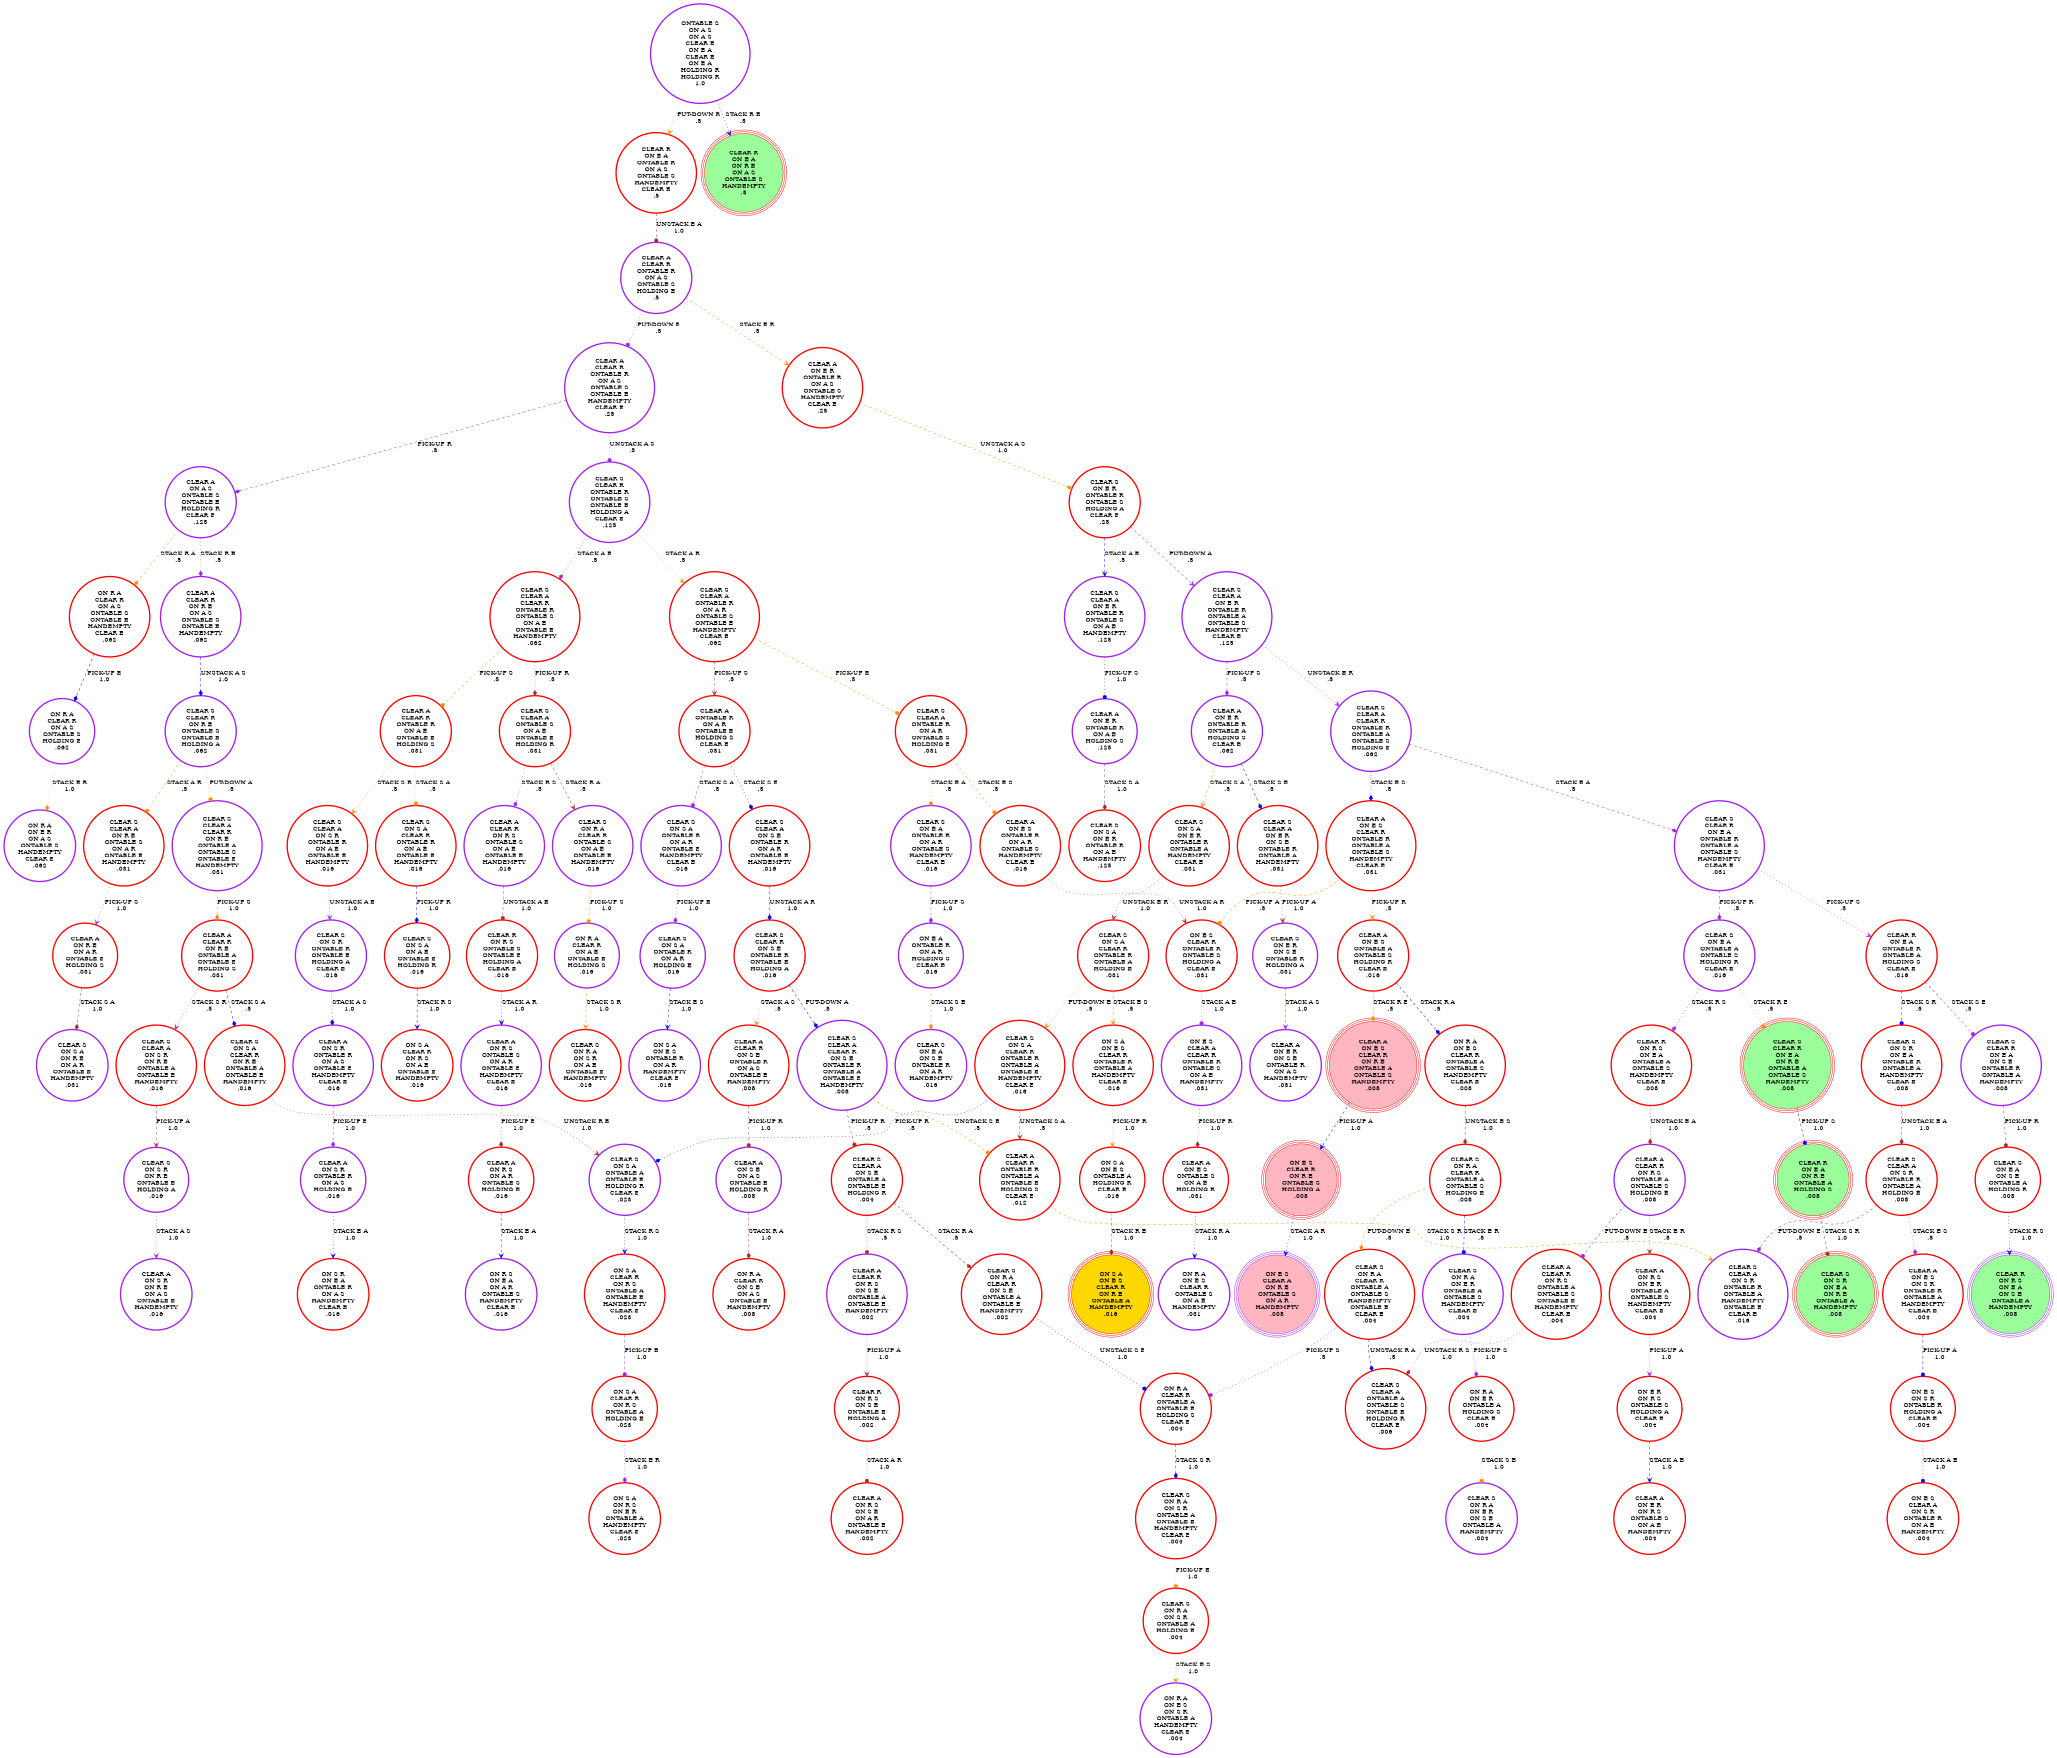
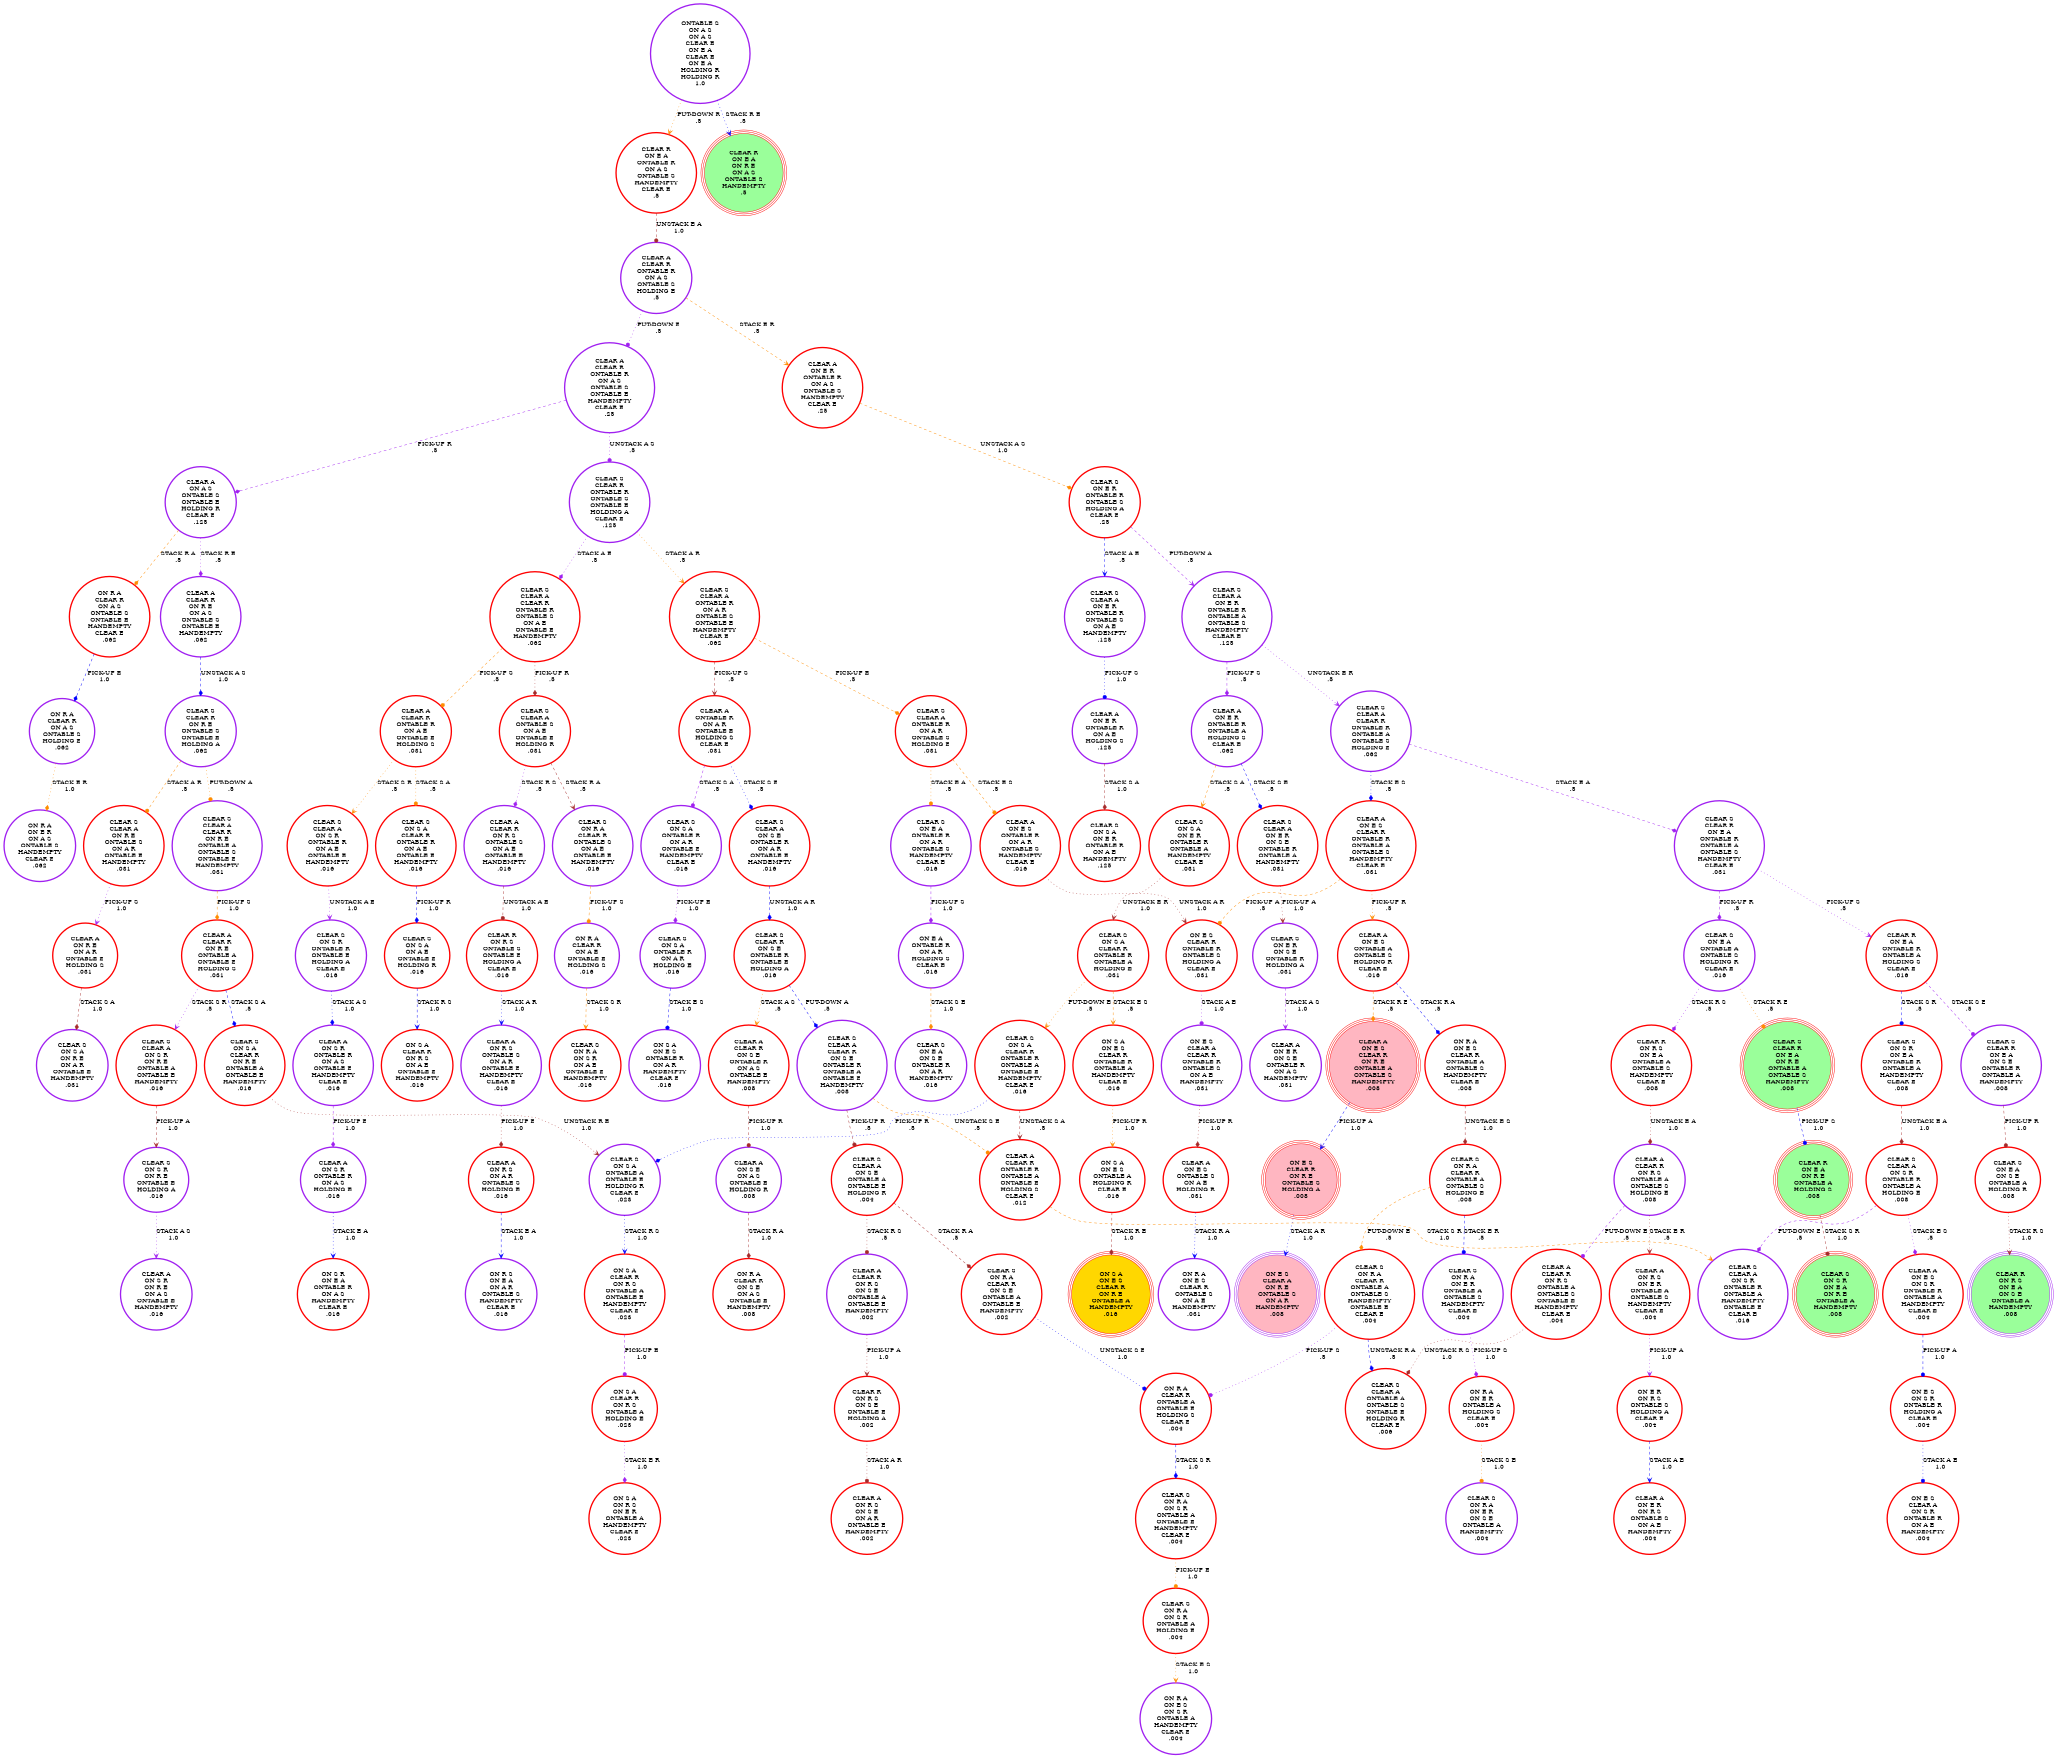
(669, 1007) -> (669, 1007)
(2009, 1231) -> (2009, 1231)
